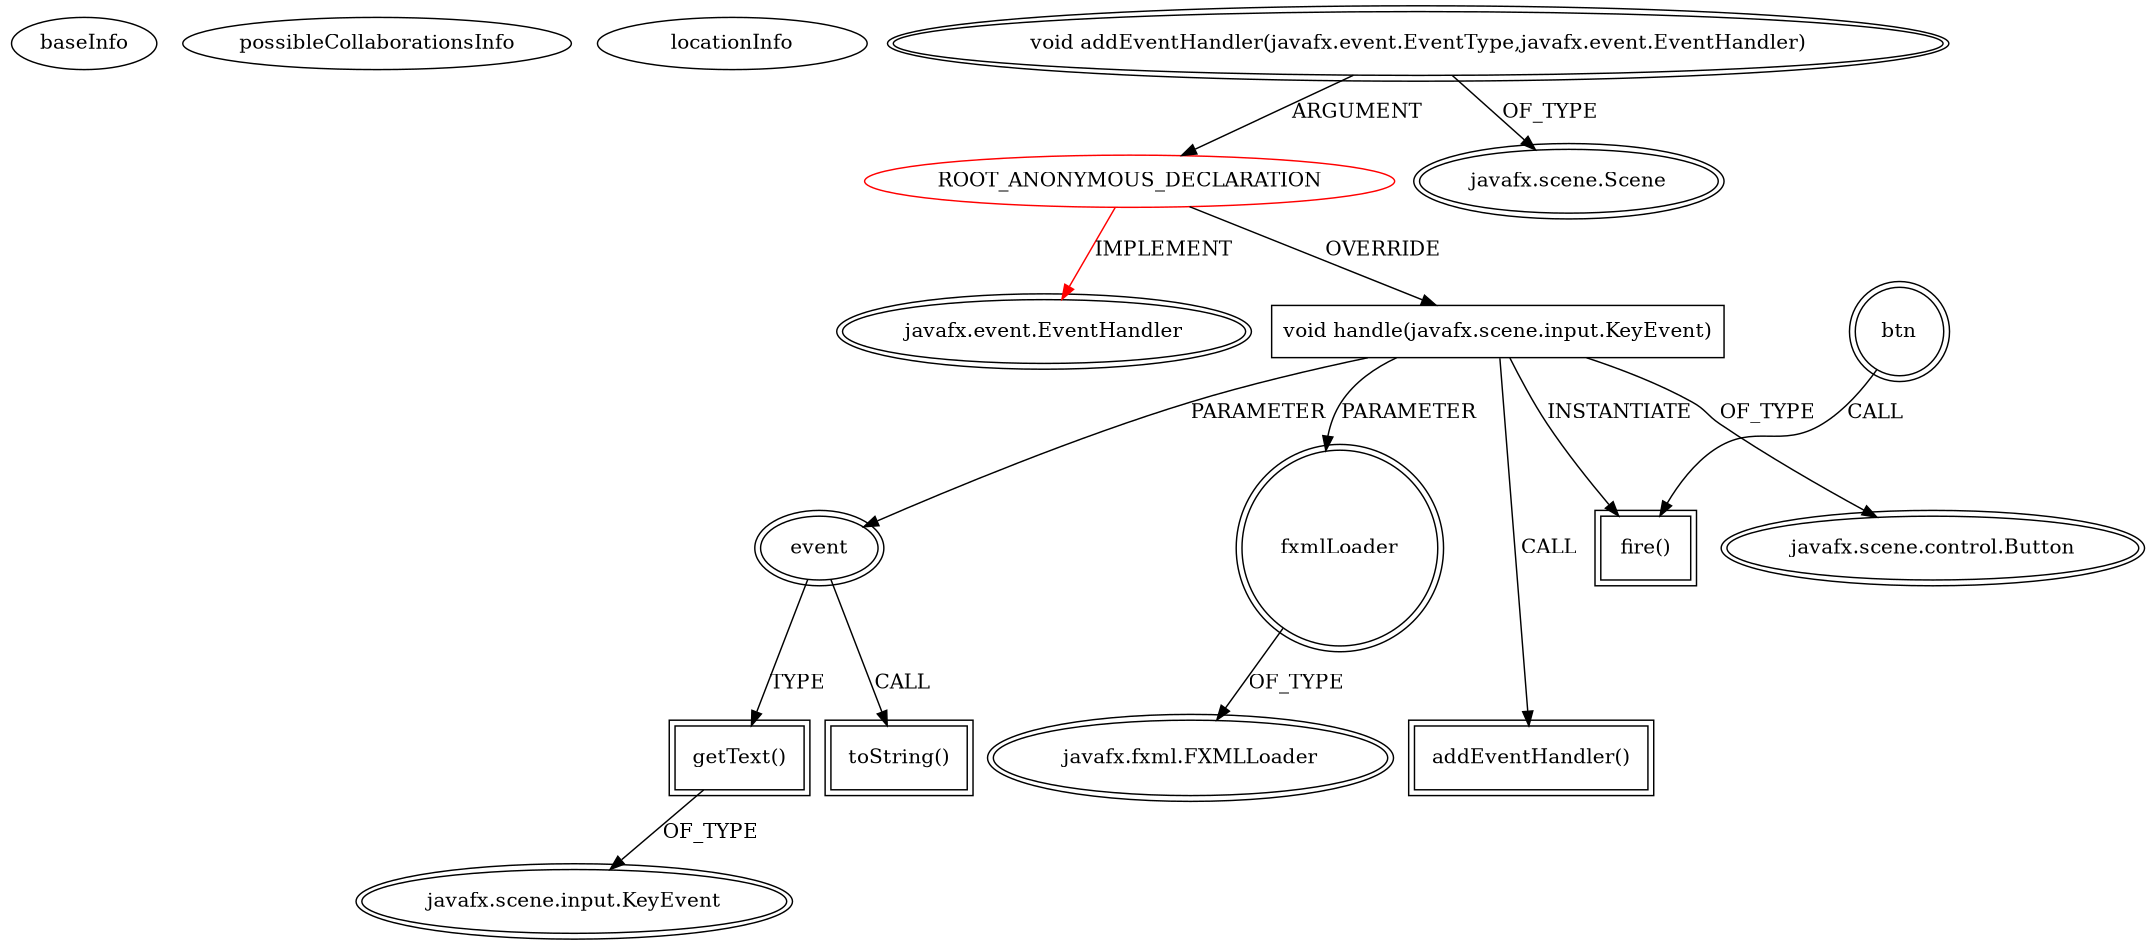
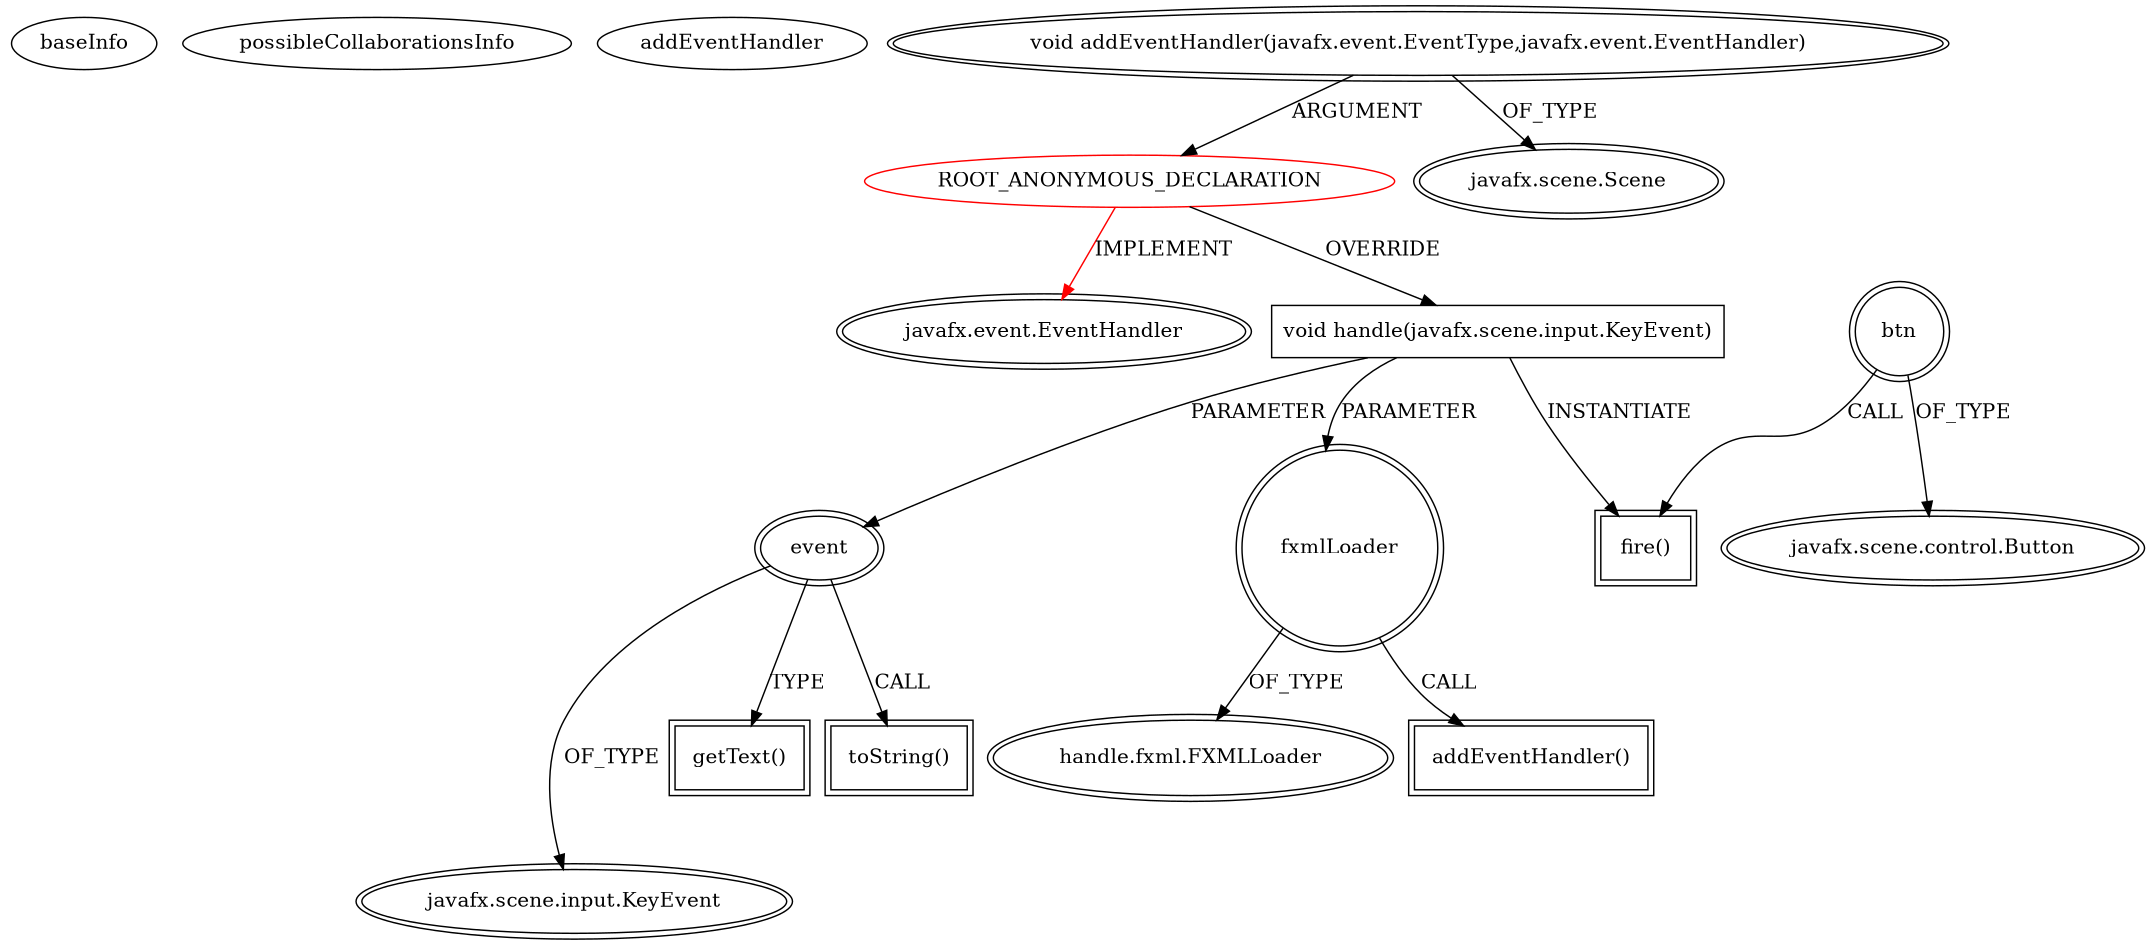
(732, 44) -> (732, 44)
(1727, 429) -> (1918, 438)
(1514, 535) -> (1410, 682)
(1191, 758) -> (1191, 758)
(663, 825) -> (601, 670)
